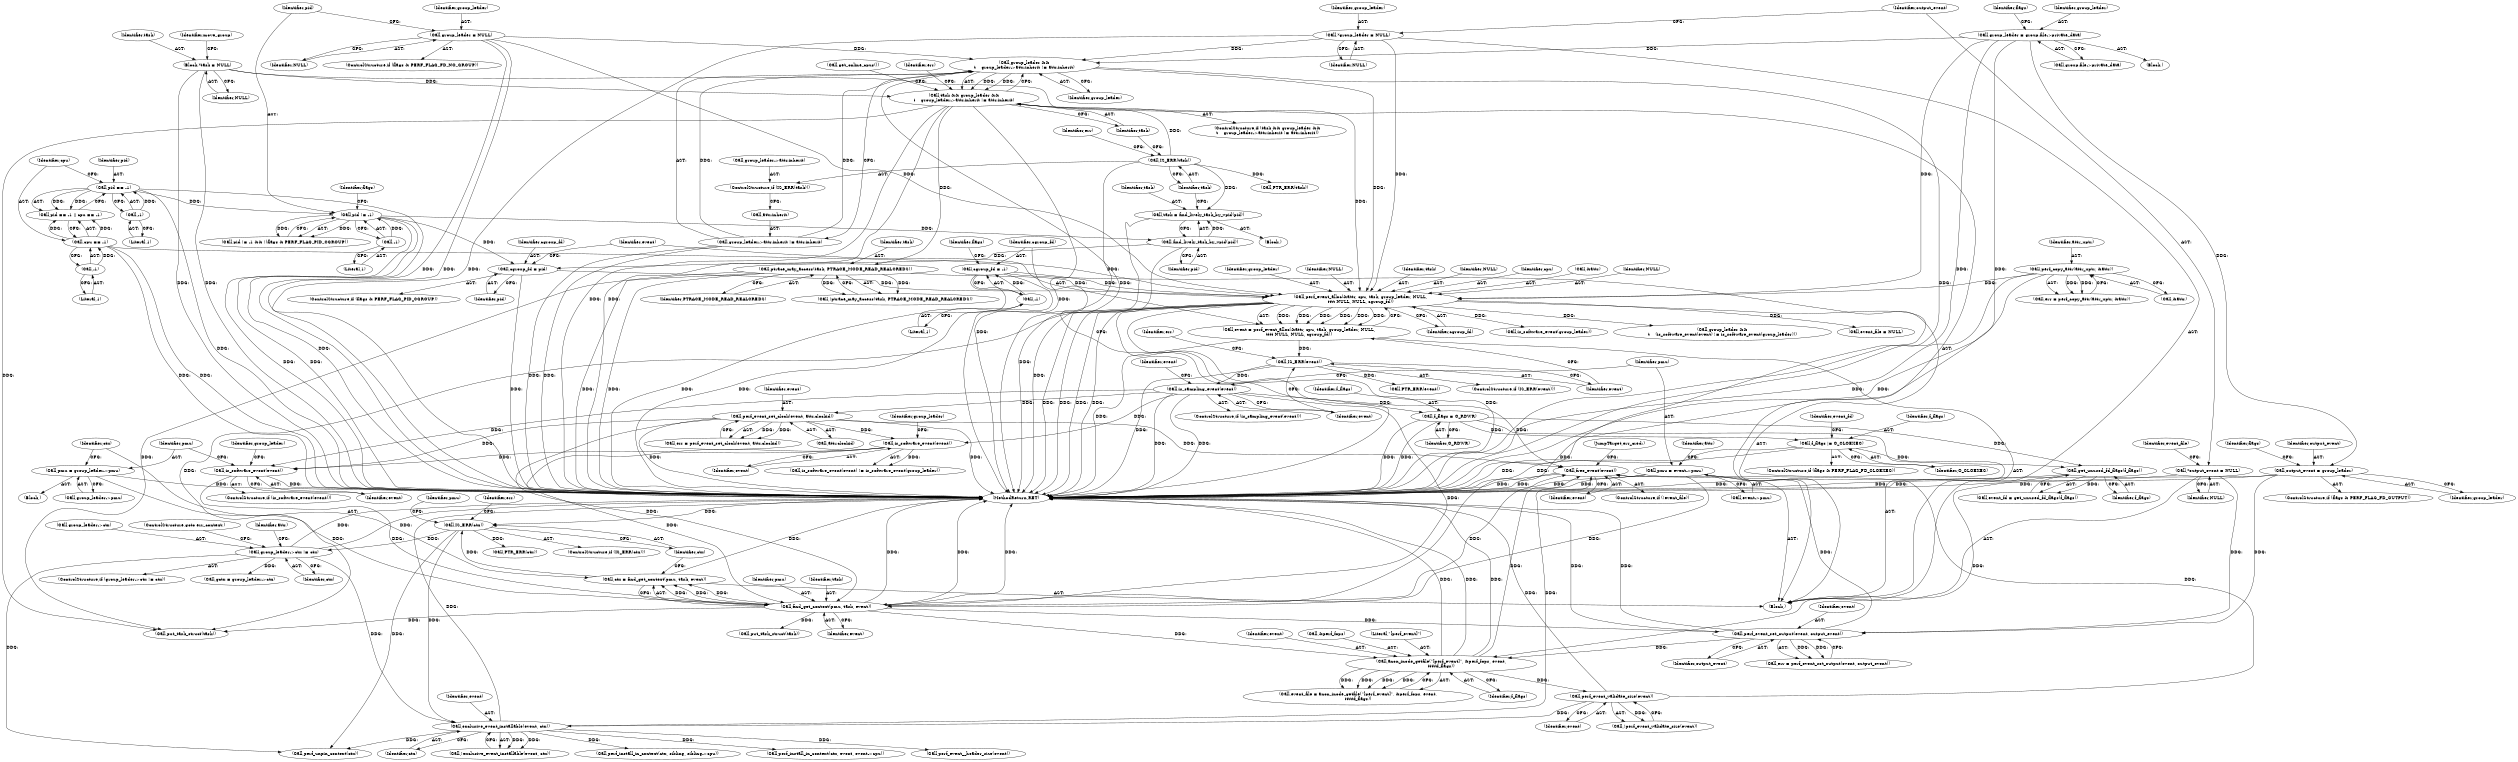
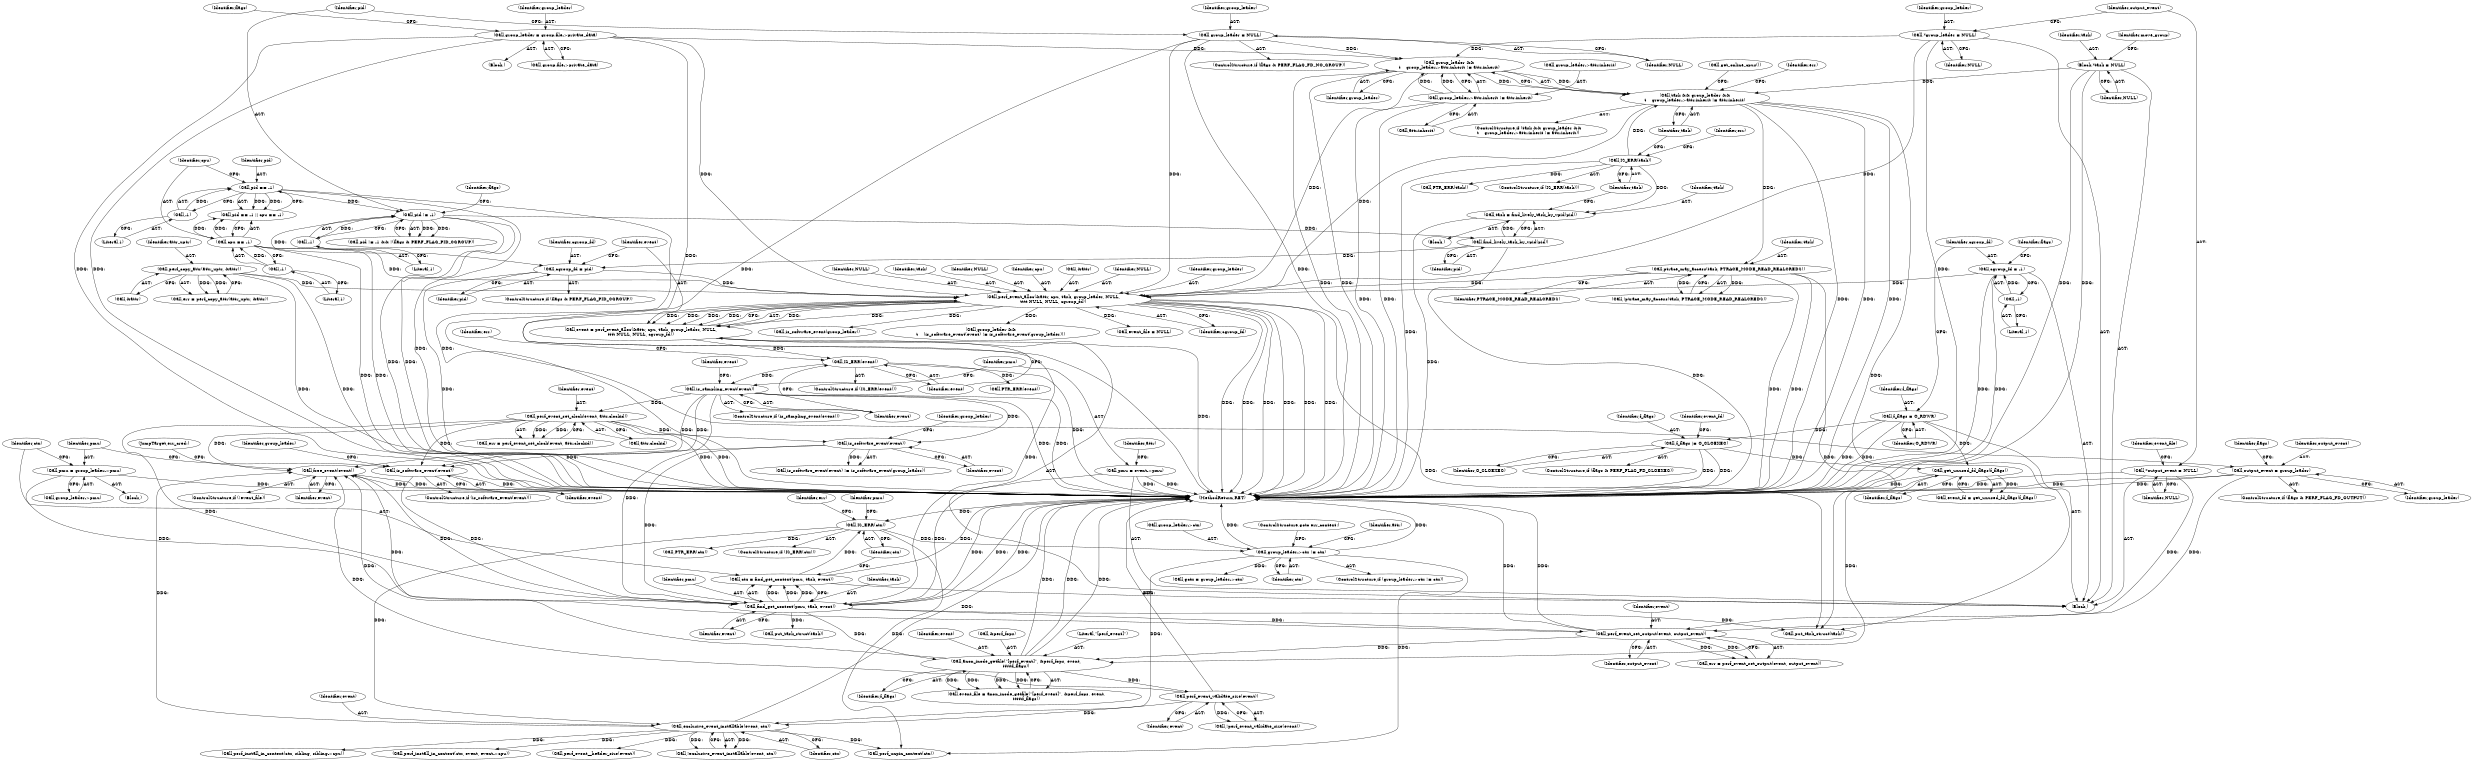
(770, 173) -> (1556, 91)
(770, 200) -> (1447, 113)
(832, 430) -> (622, 430)
(1751, 498) -> none
